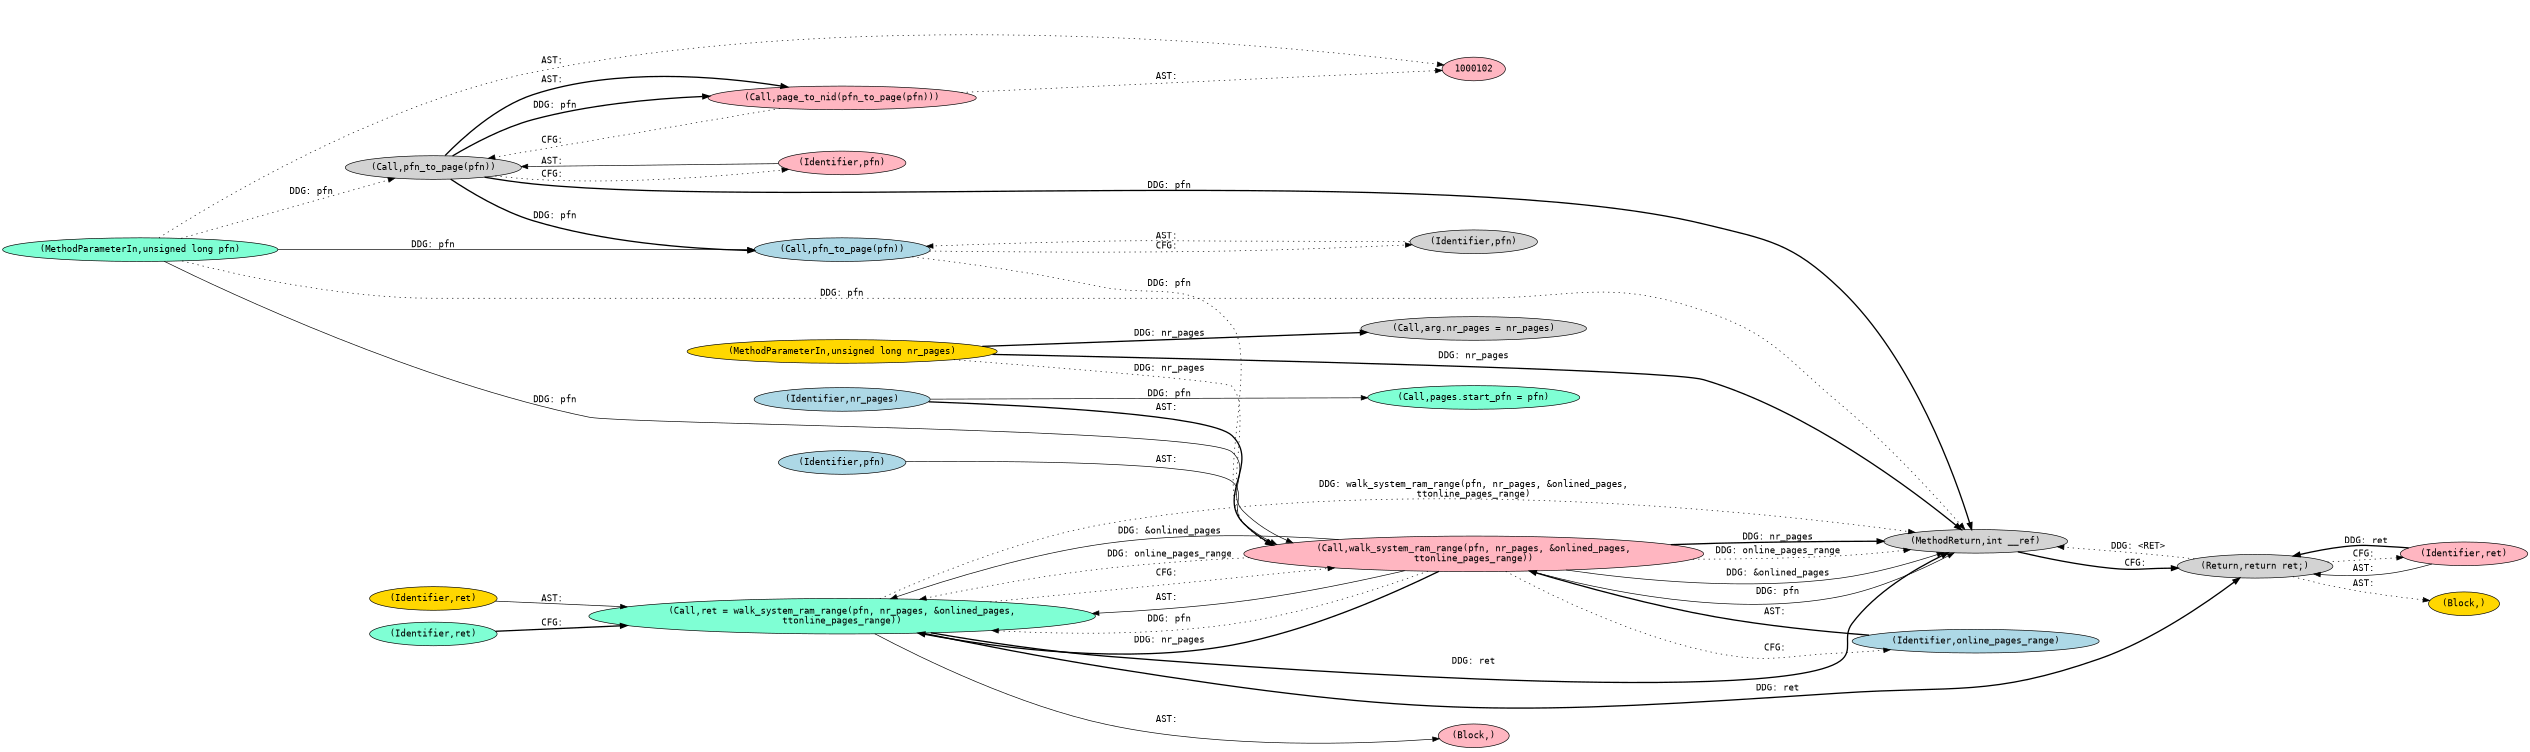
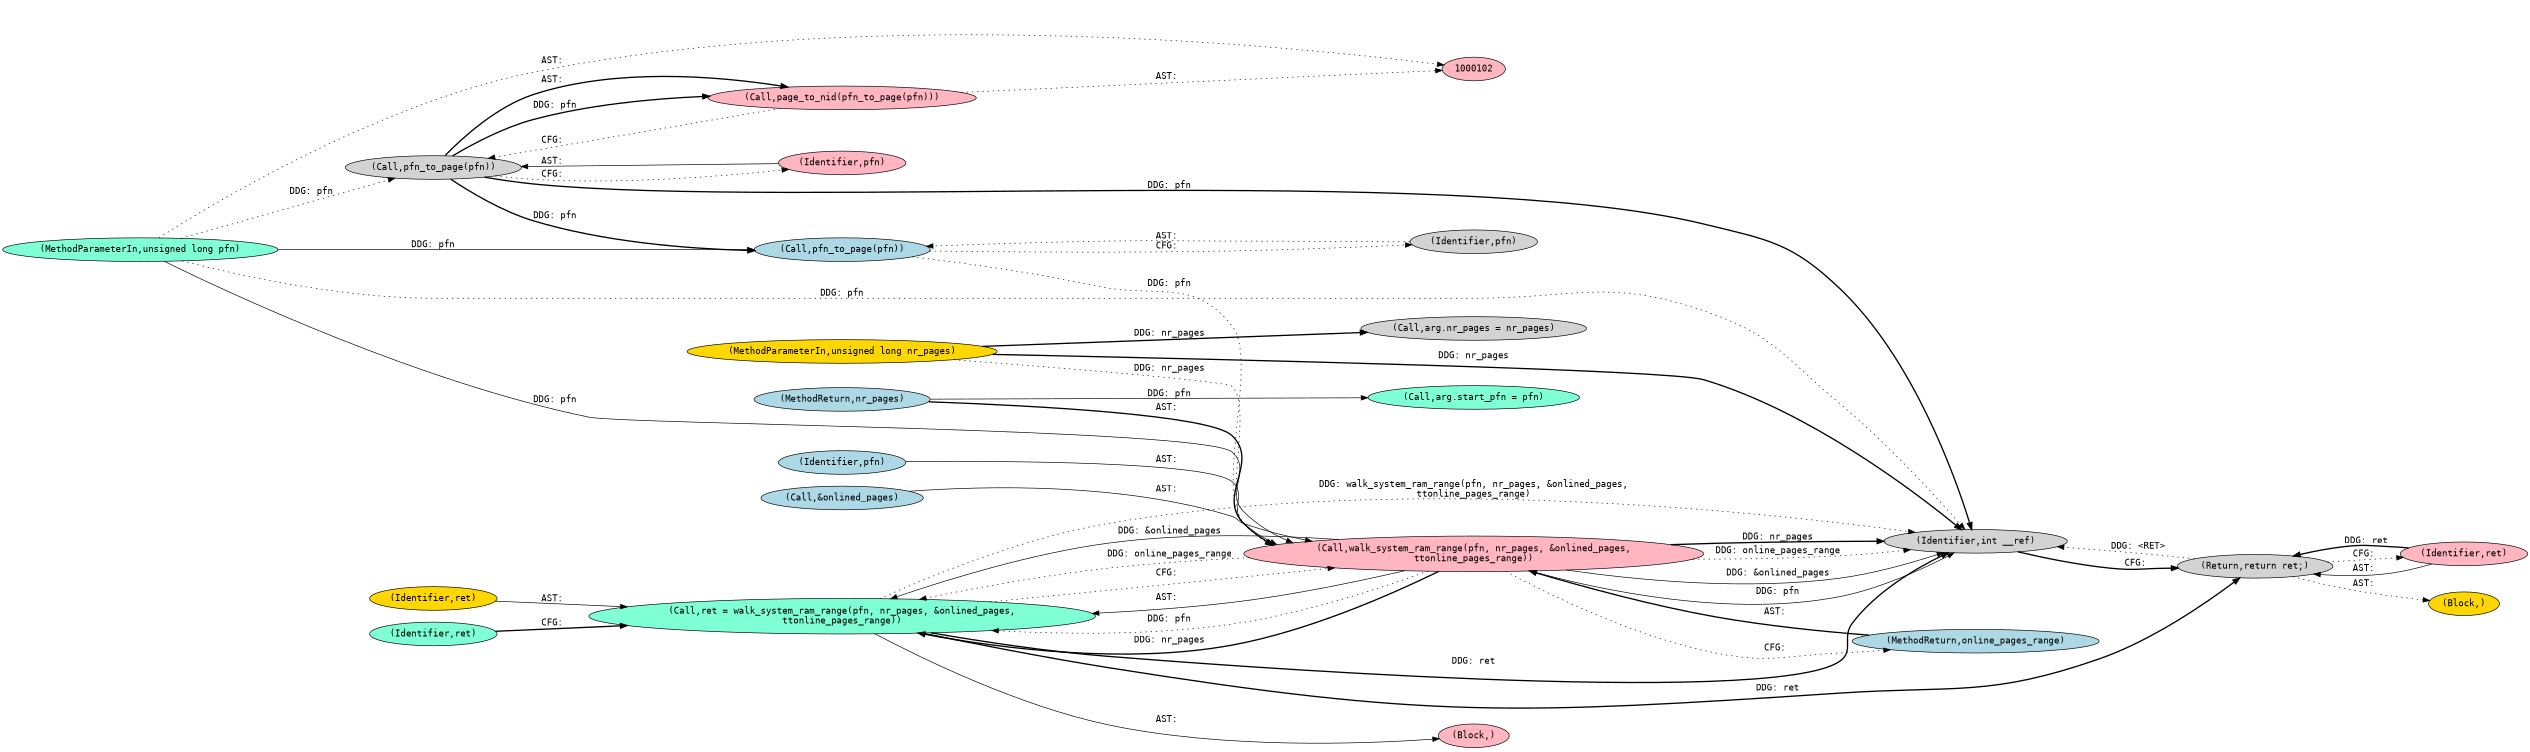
(1474, 397) -> (1474, 397)
(842, 399) -> (842, 399)
none -> (842, 498)
(1976, 541) -> (1976, 541)
(1976, 641) -> (1976, 641)
